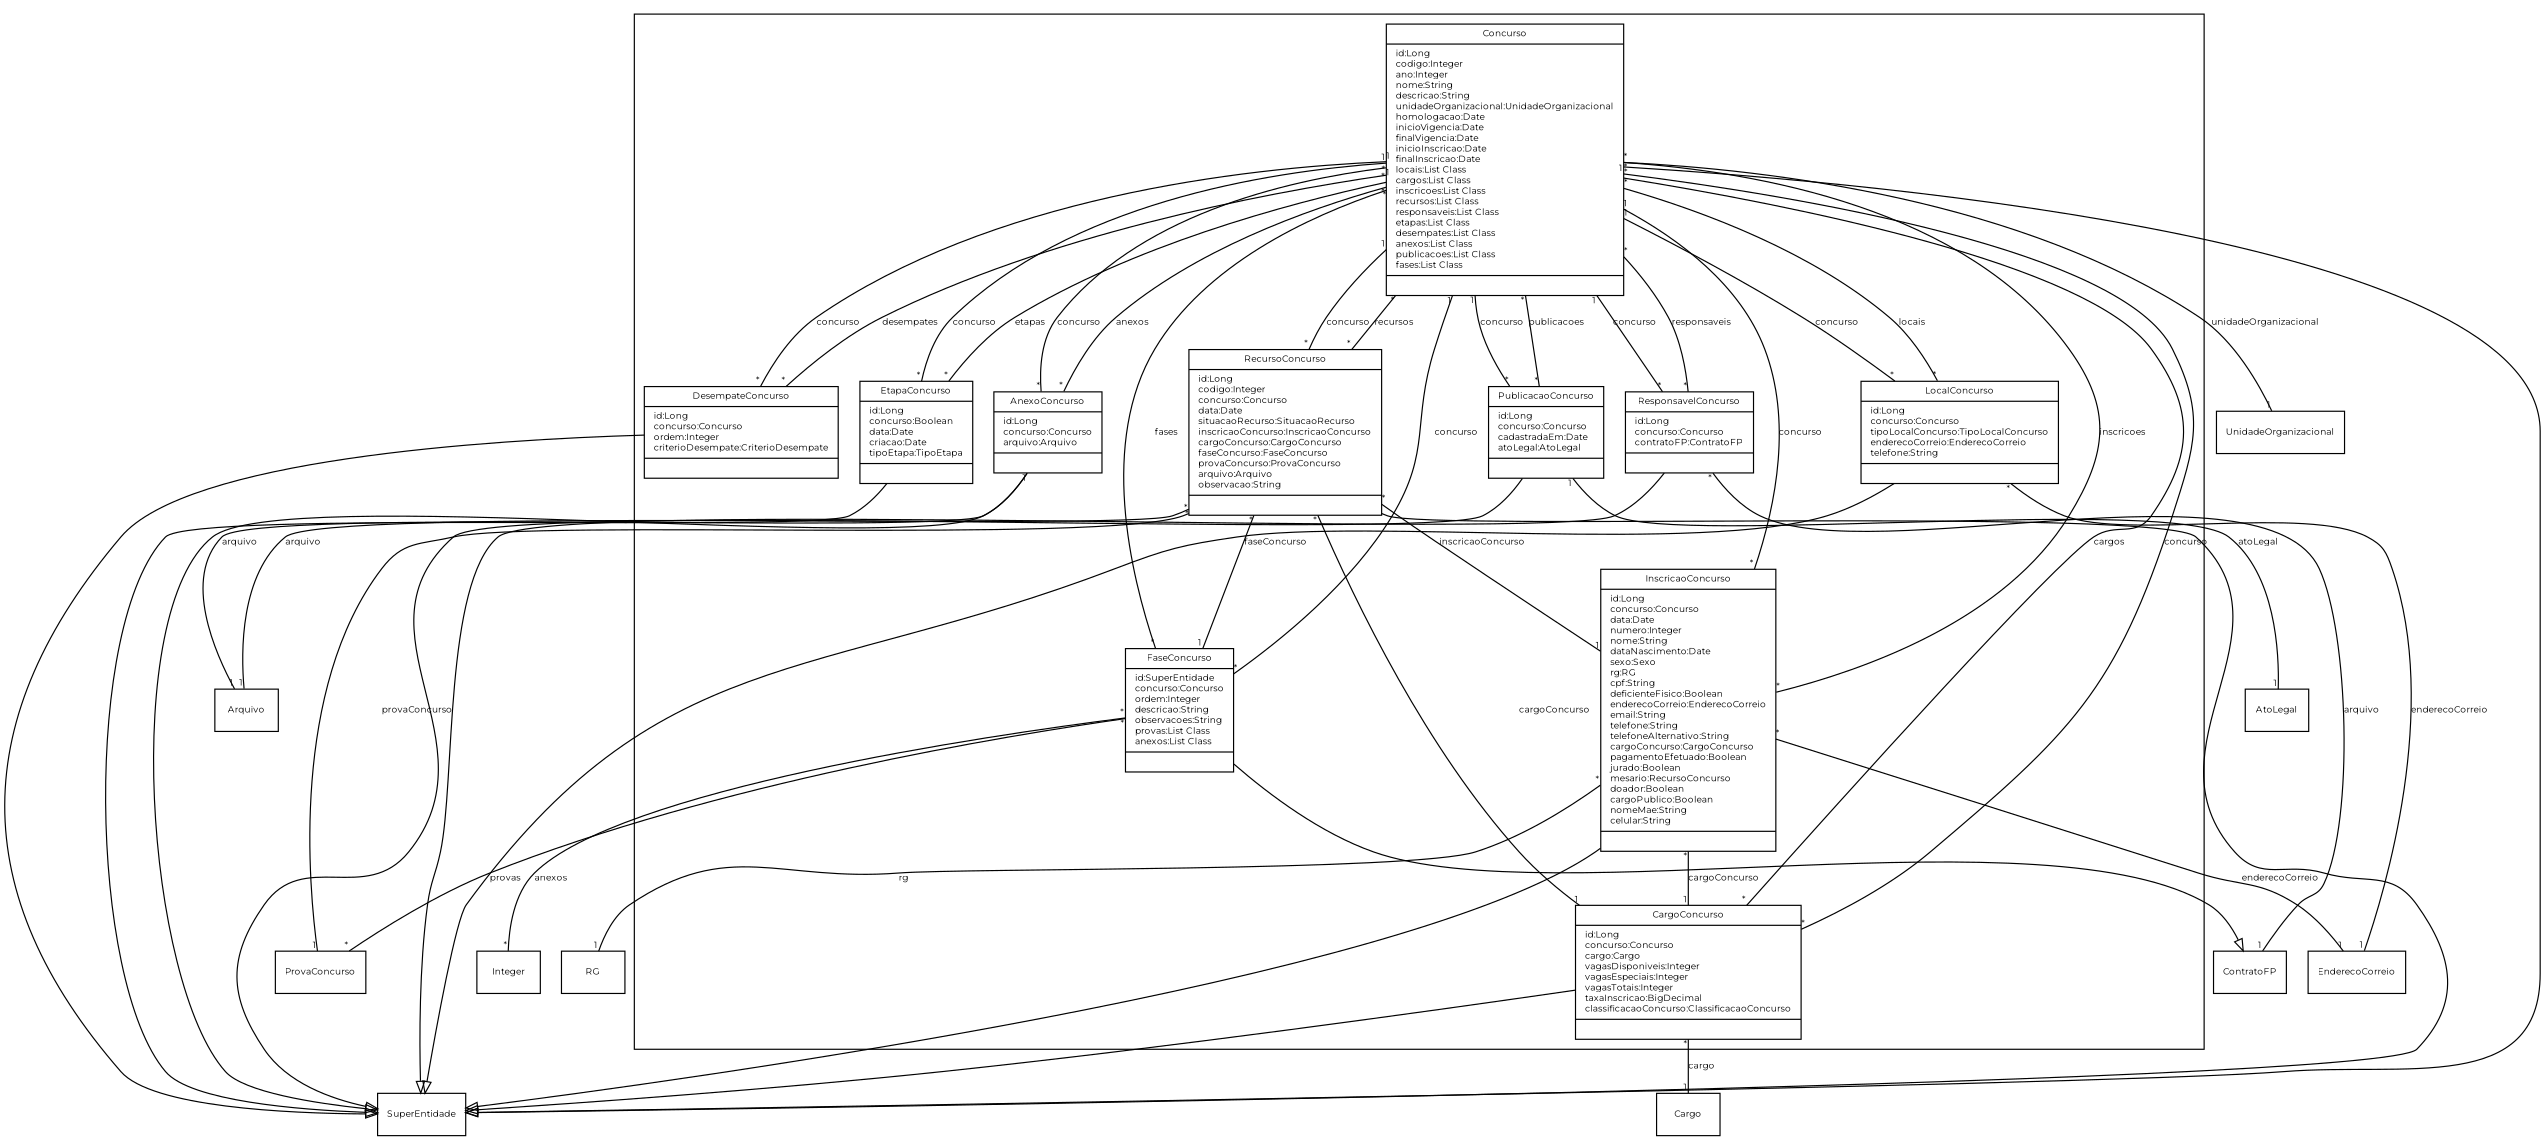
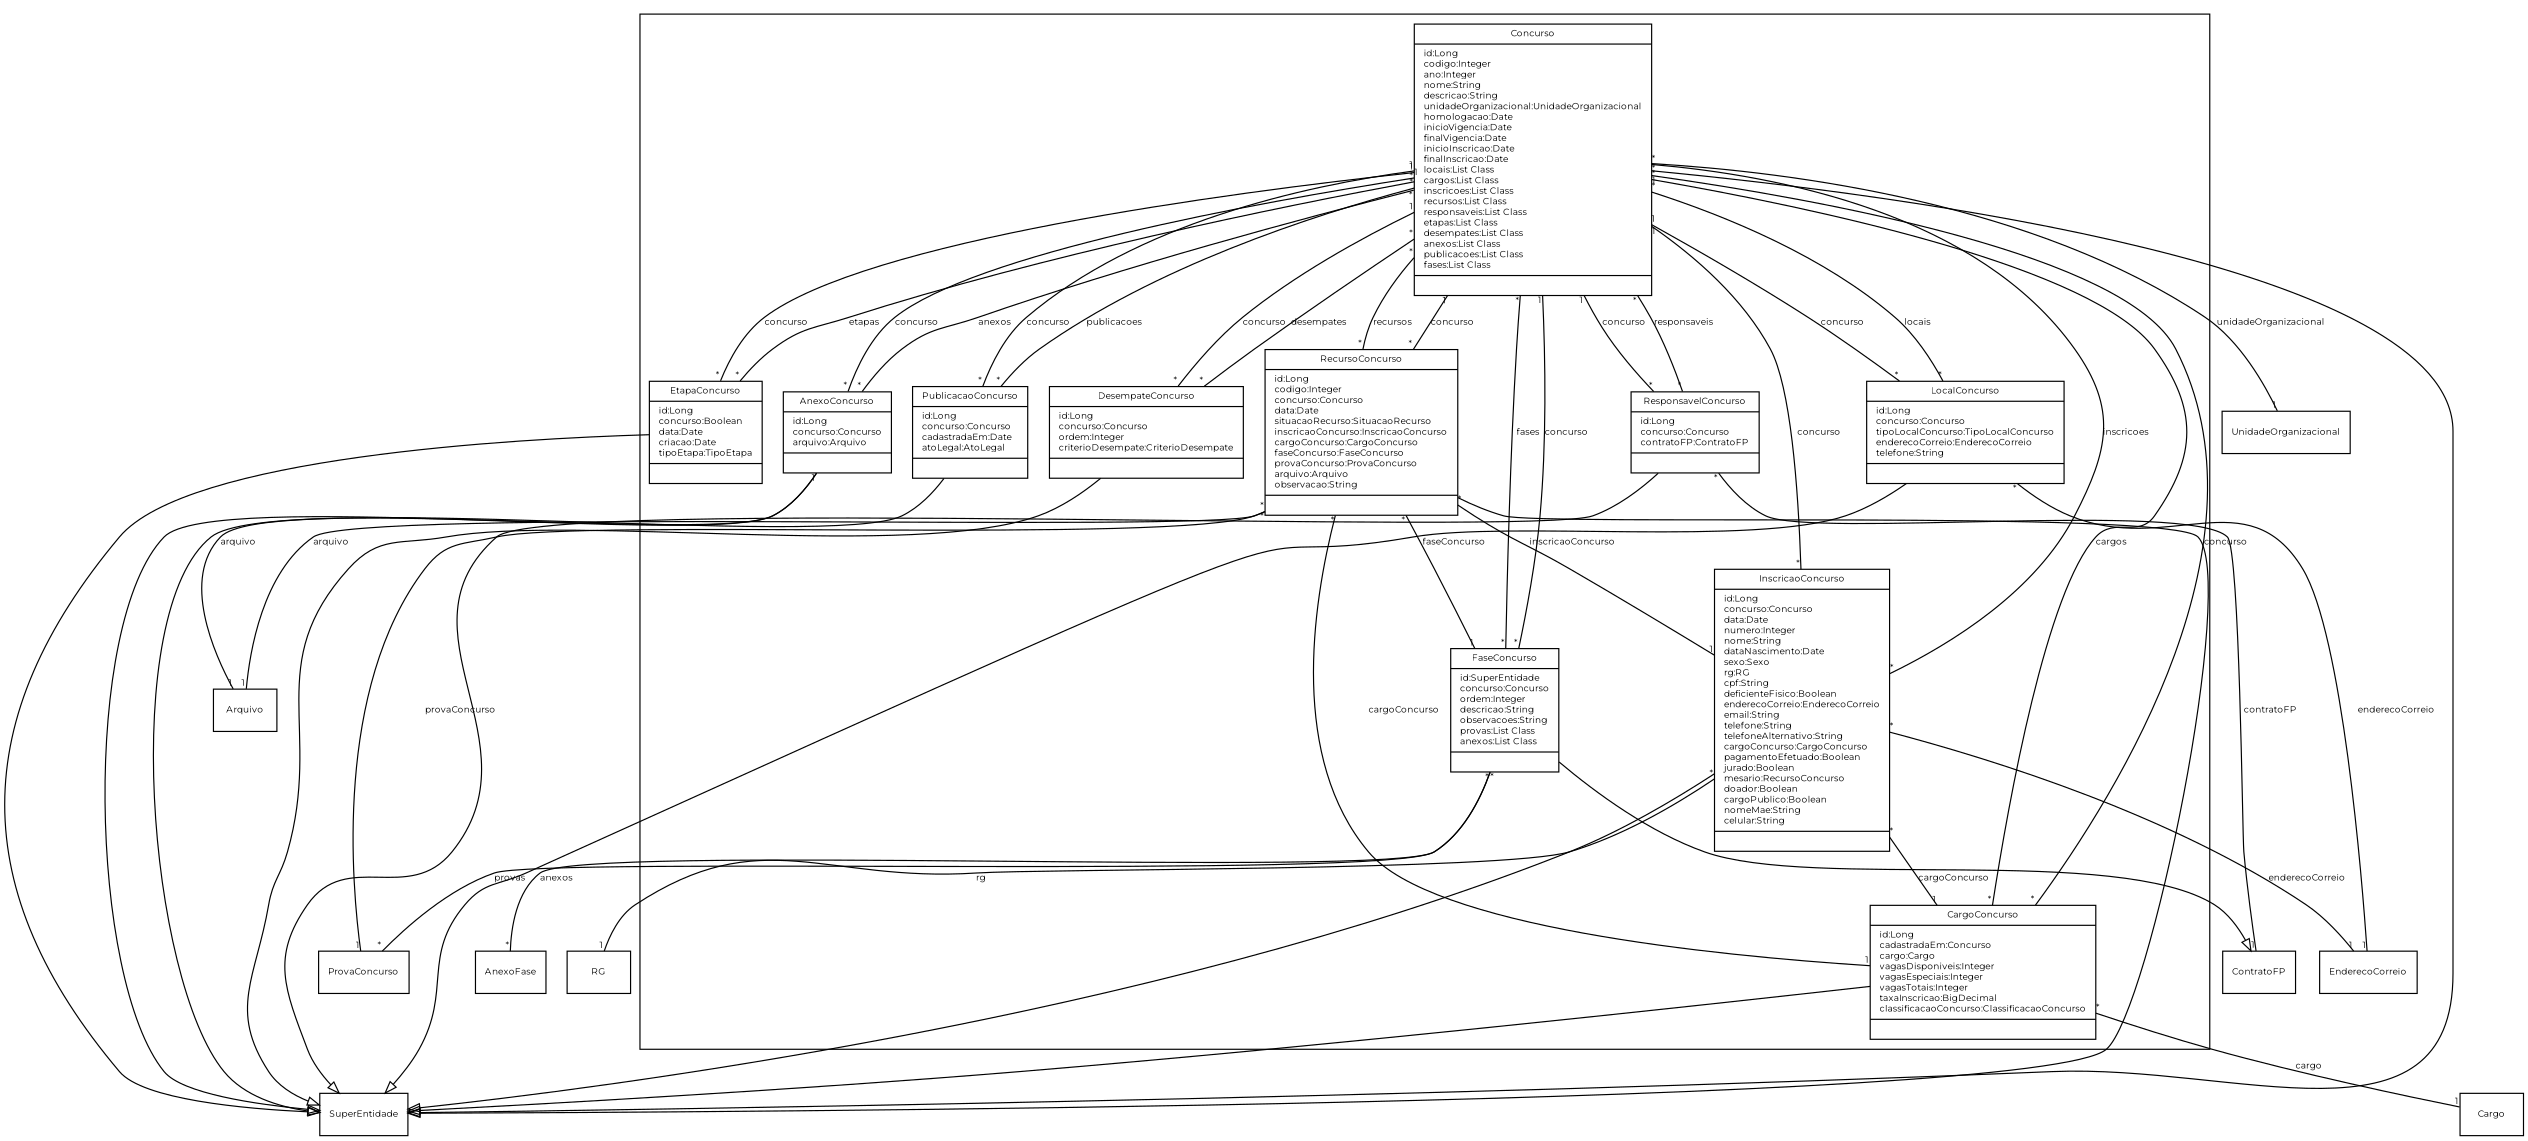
(2277, 710) -> none
(2362, 710) -> (2271, 710)
(1630, 945) -> (1936, 945)
(509, 972) -> (511, 972)
